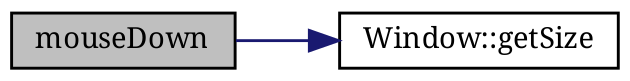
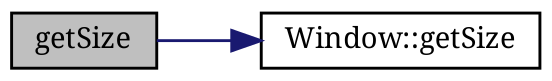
(123, 41) -> (84, 41)
